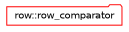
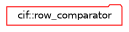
(64, 16) -> (64, 16)
